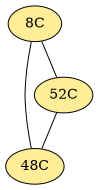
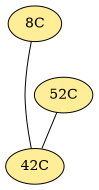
(49, 59) -> none
(35, 166) -> (35, 166)
